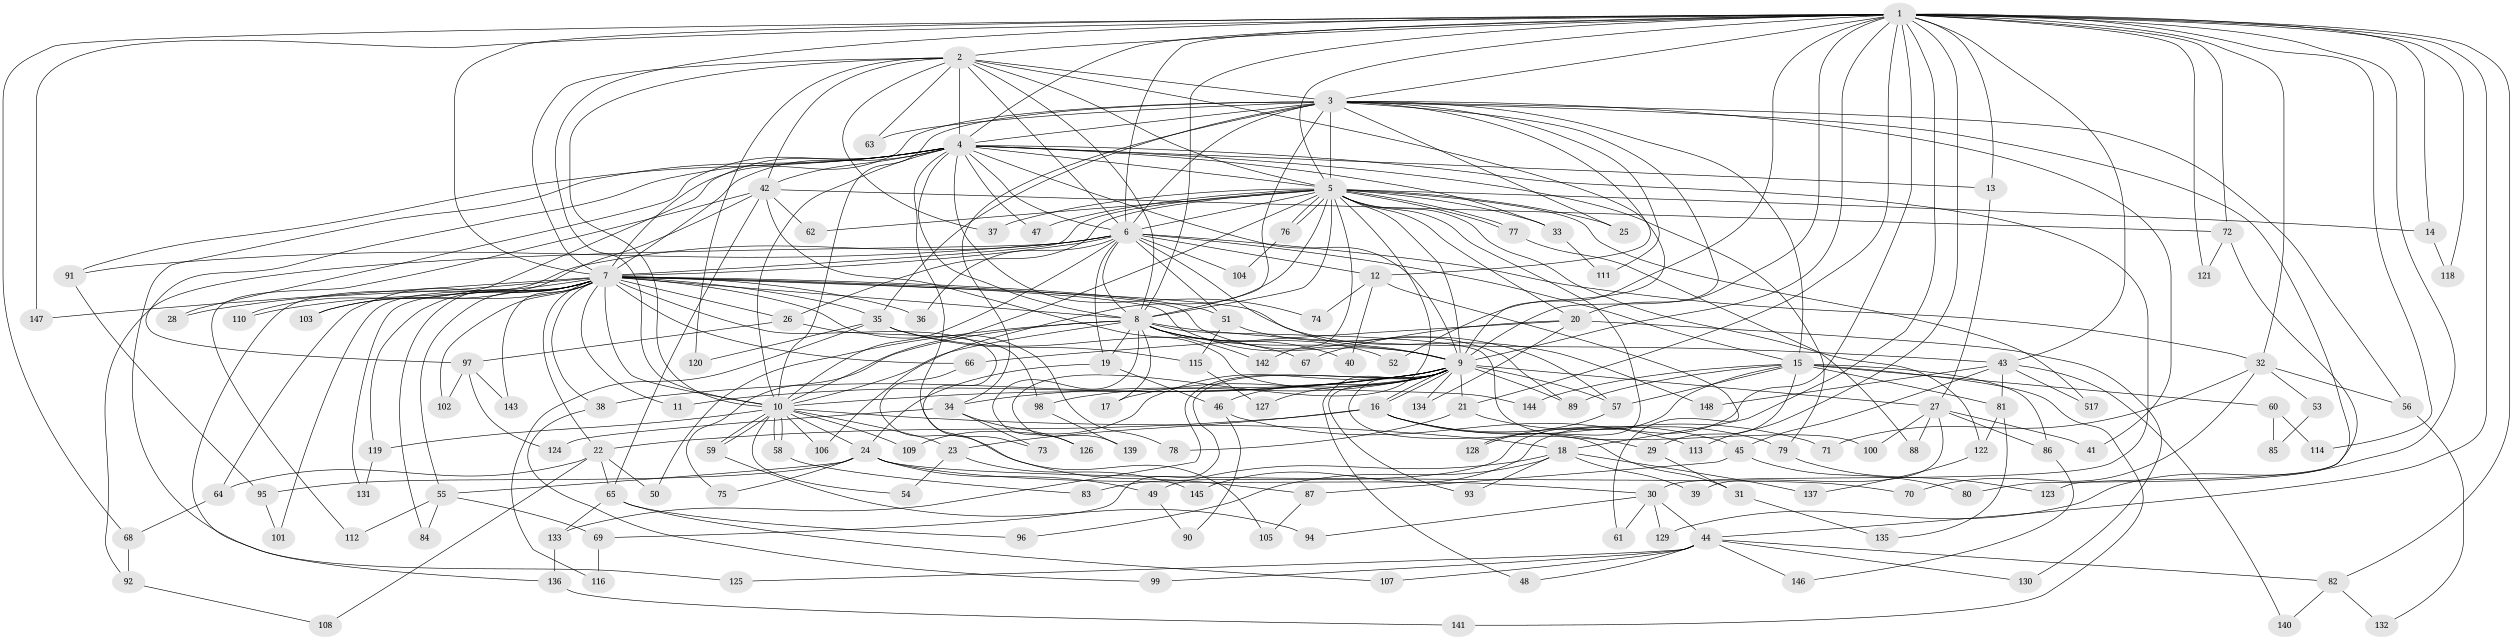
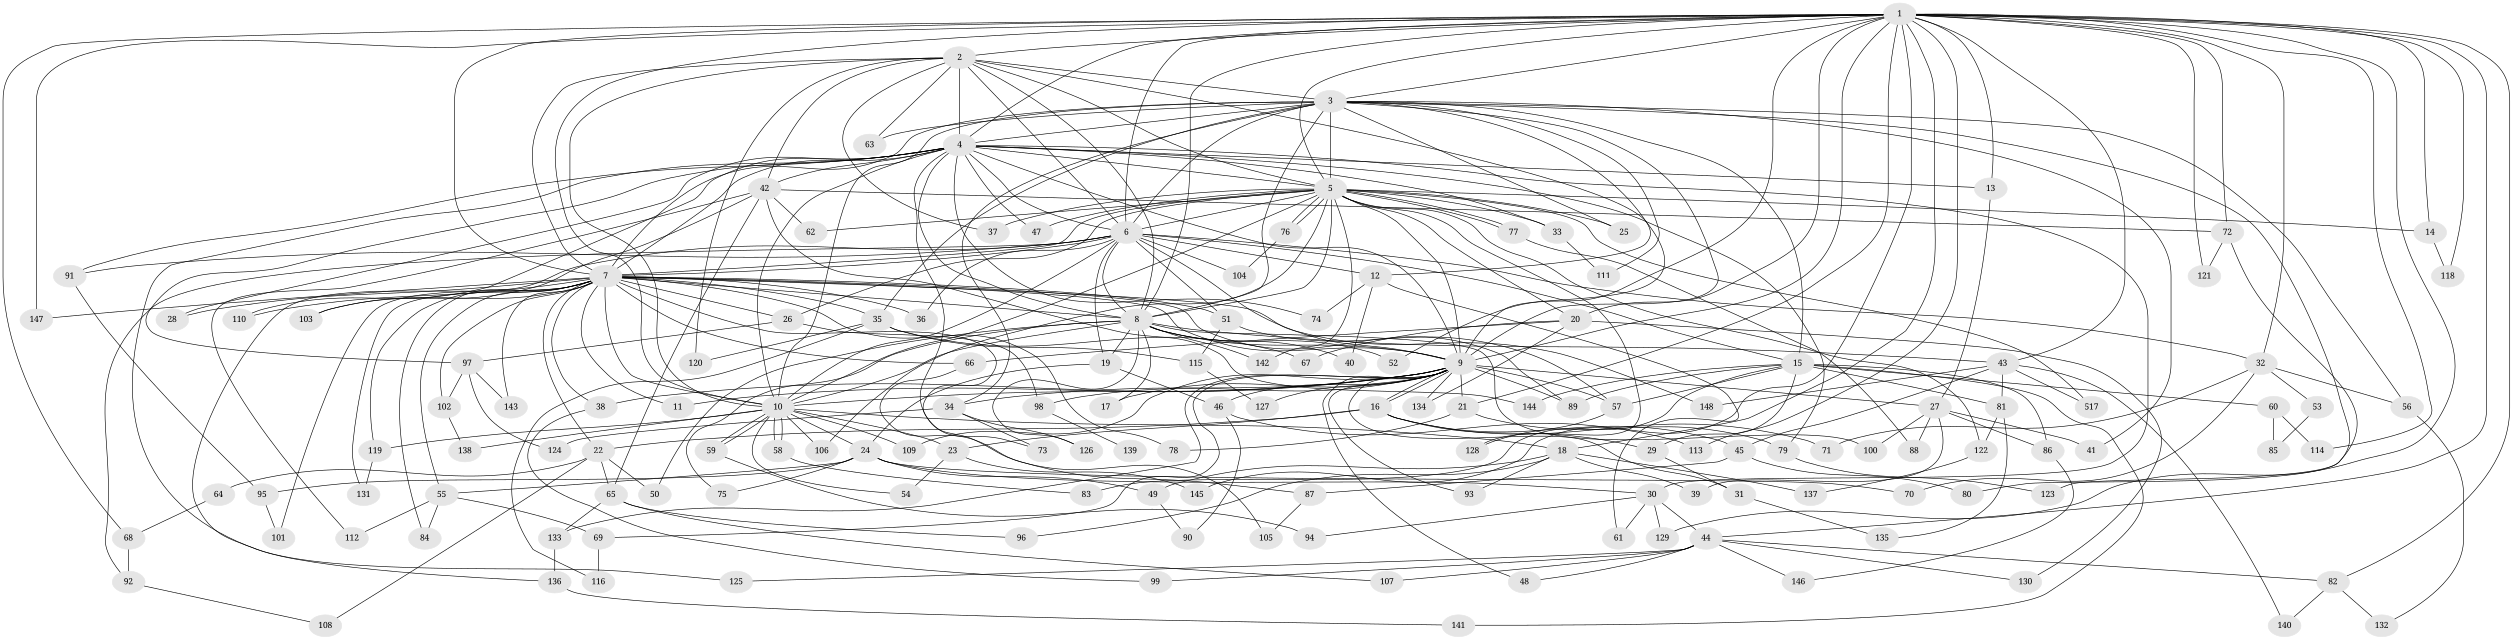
(353, 309) -> none
(1312, 395) -> none
none -> (465, 451)
